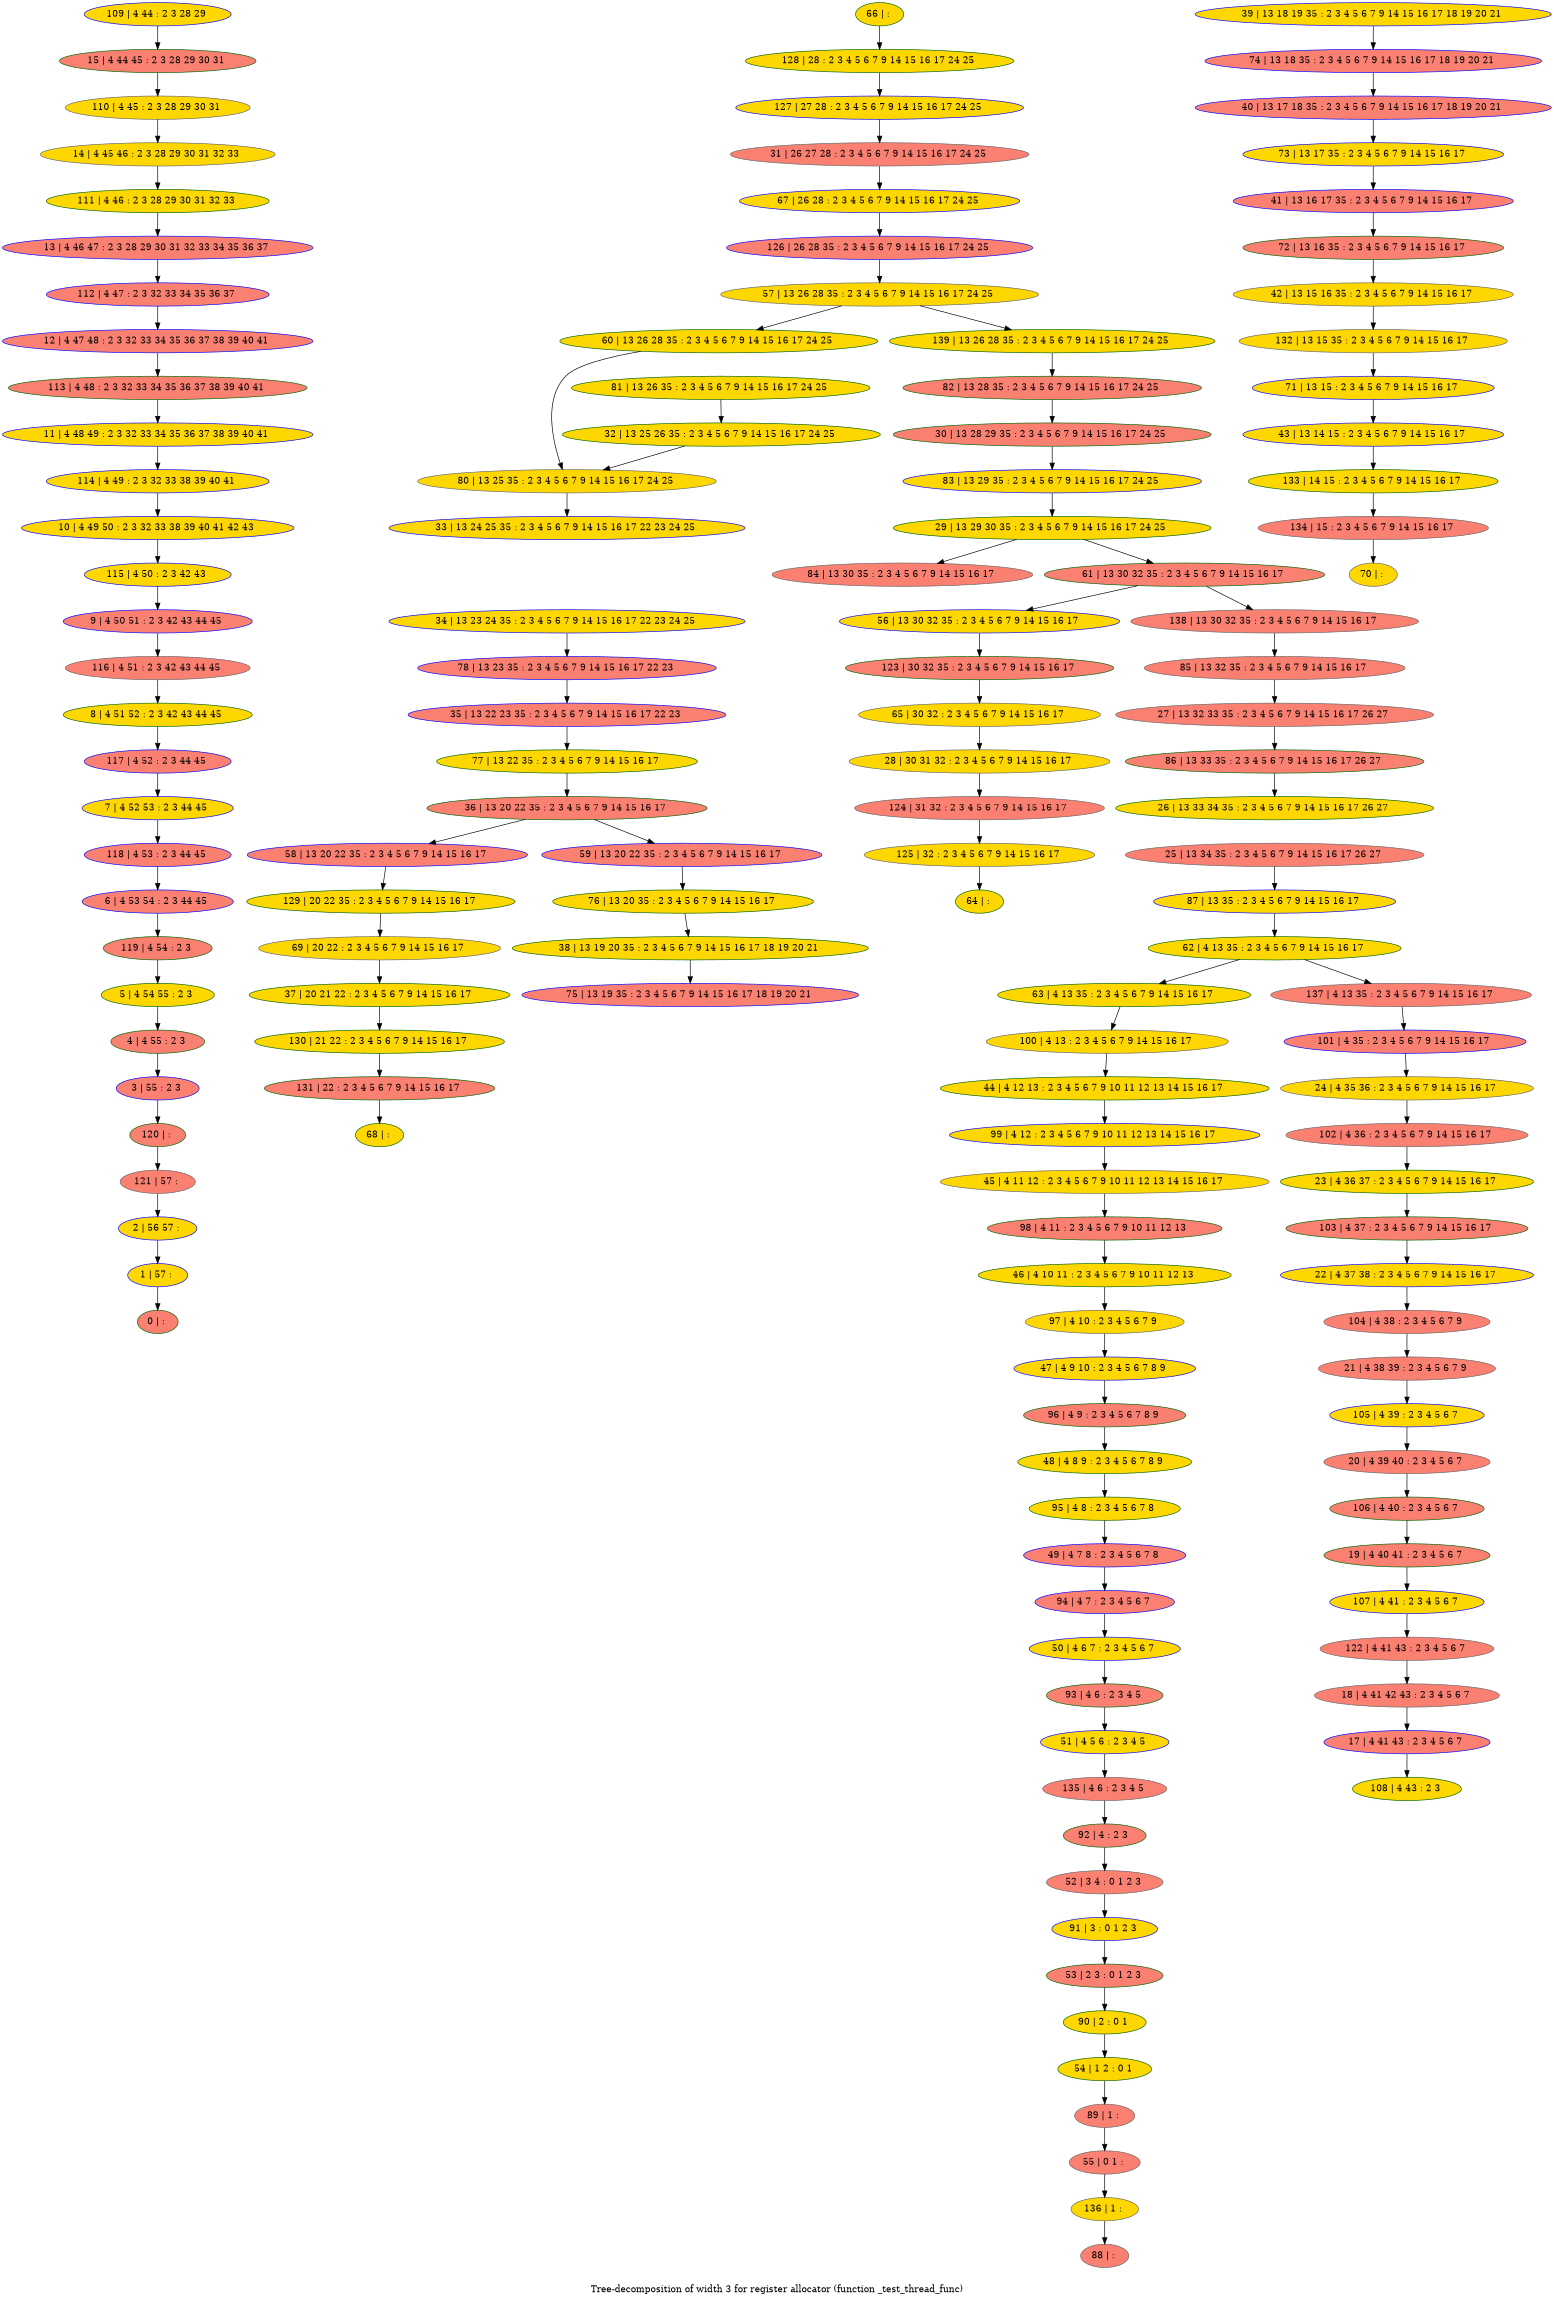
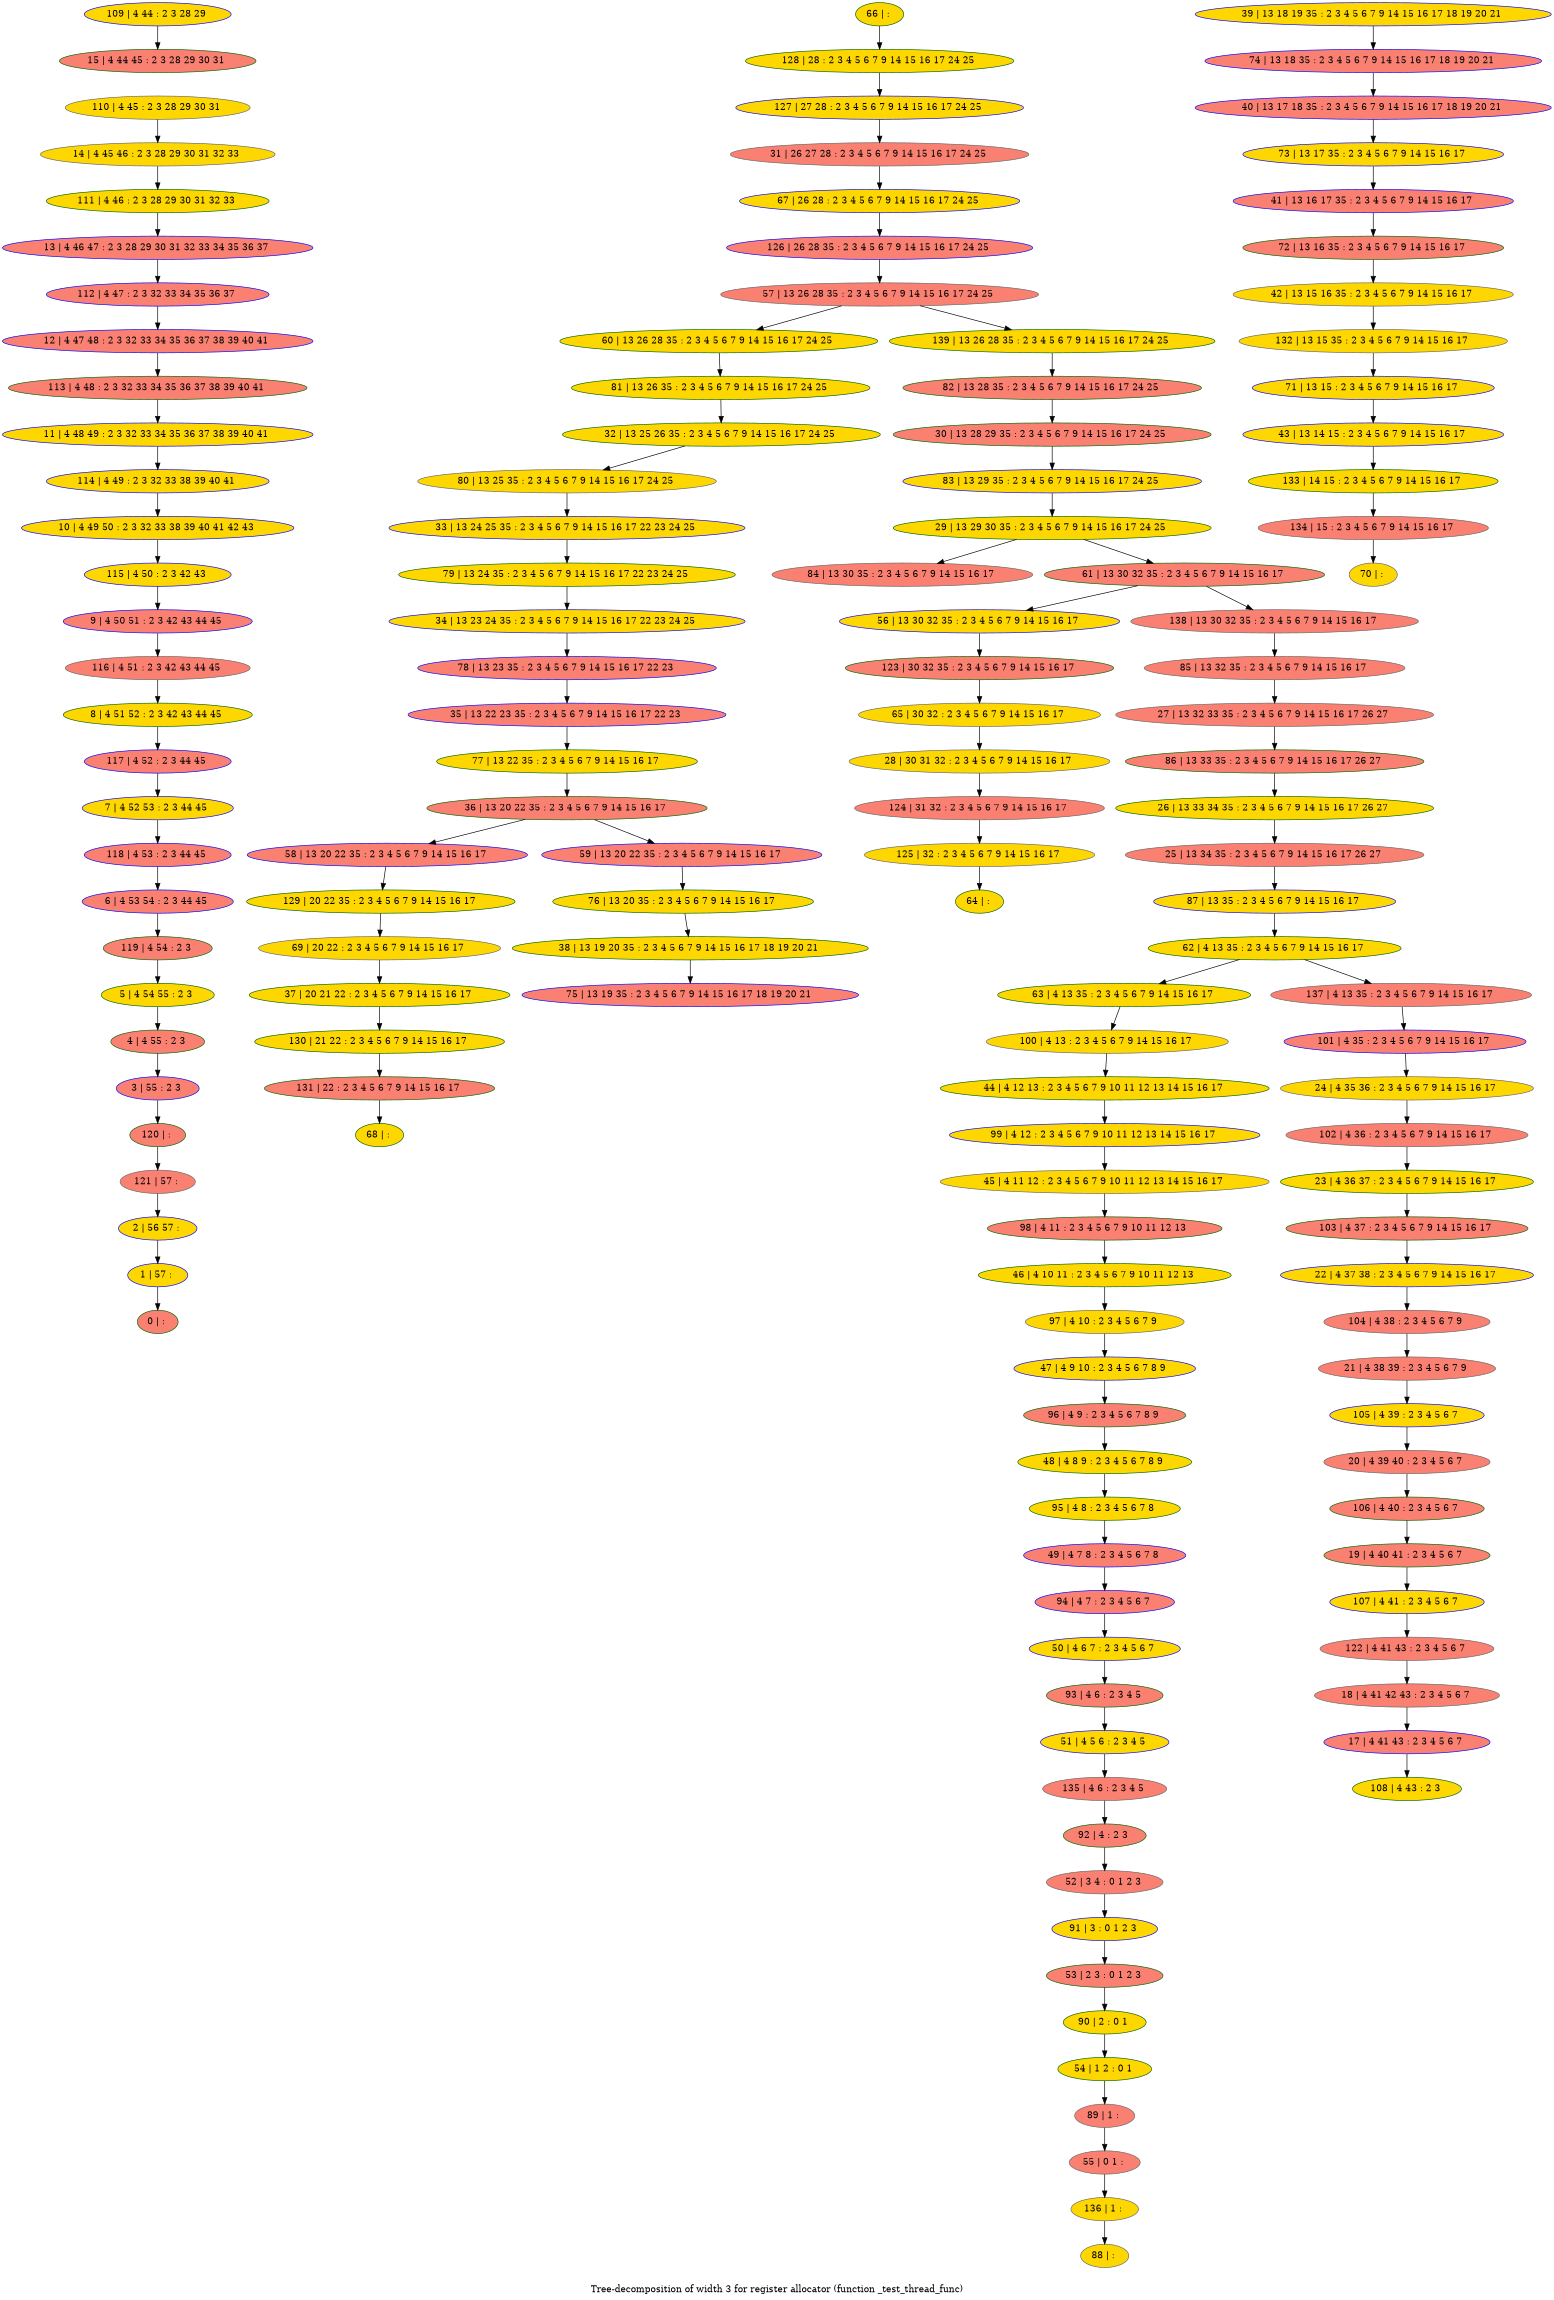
(158, 81) -> none
(880, 294) -> (880, 294)
(562, 381) -> (720, 361)
none -> (567, 575)
none -> (1275, 828)
(1105, 2256) -> (1105, 2256)
